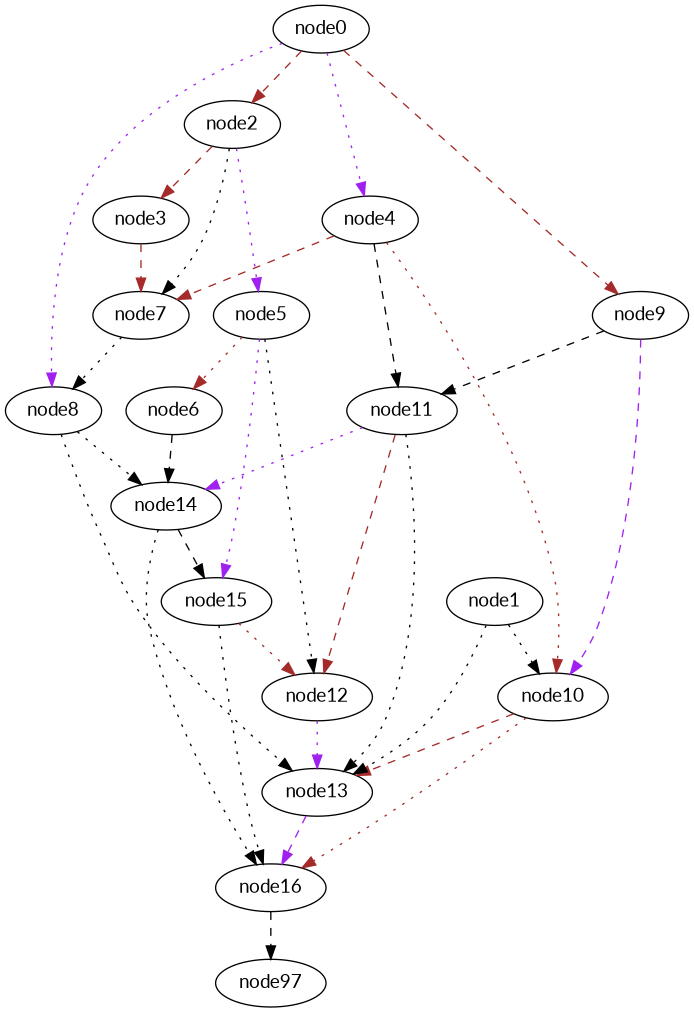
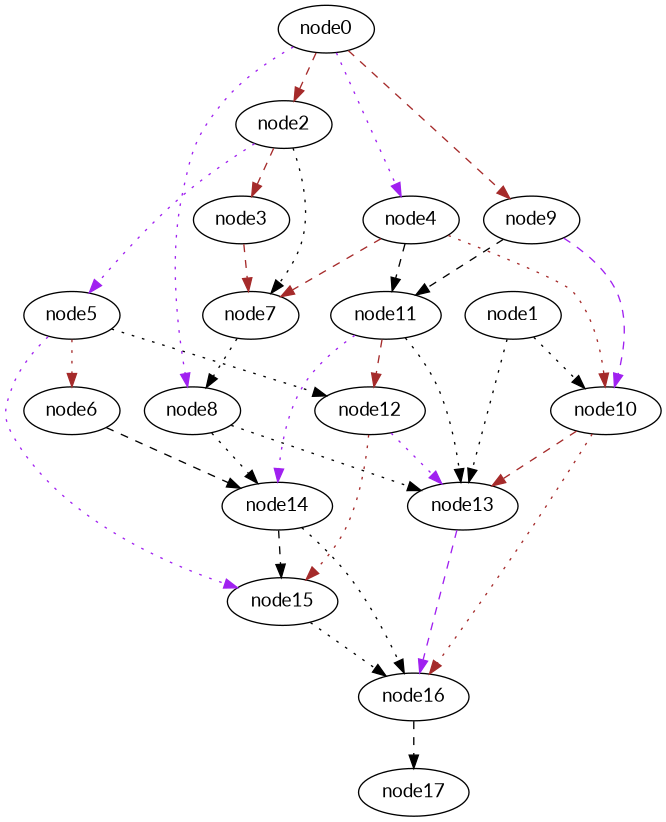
(262, 645) -> (354, 508)
(271, 983) -> (414, 792)
